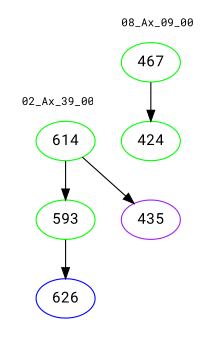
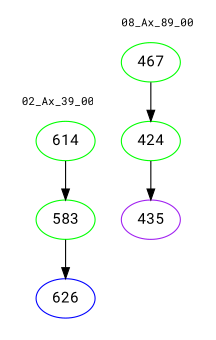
(158, 24) -> (158, 24)
(97, 170) -> (151, 175)
(66, 220) -> (66, 220)
